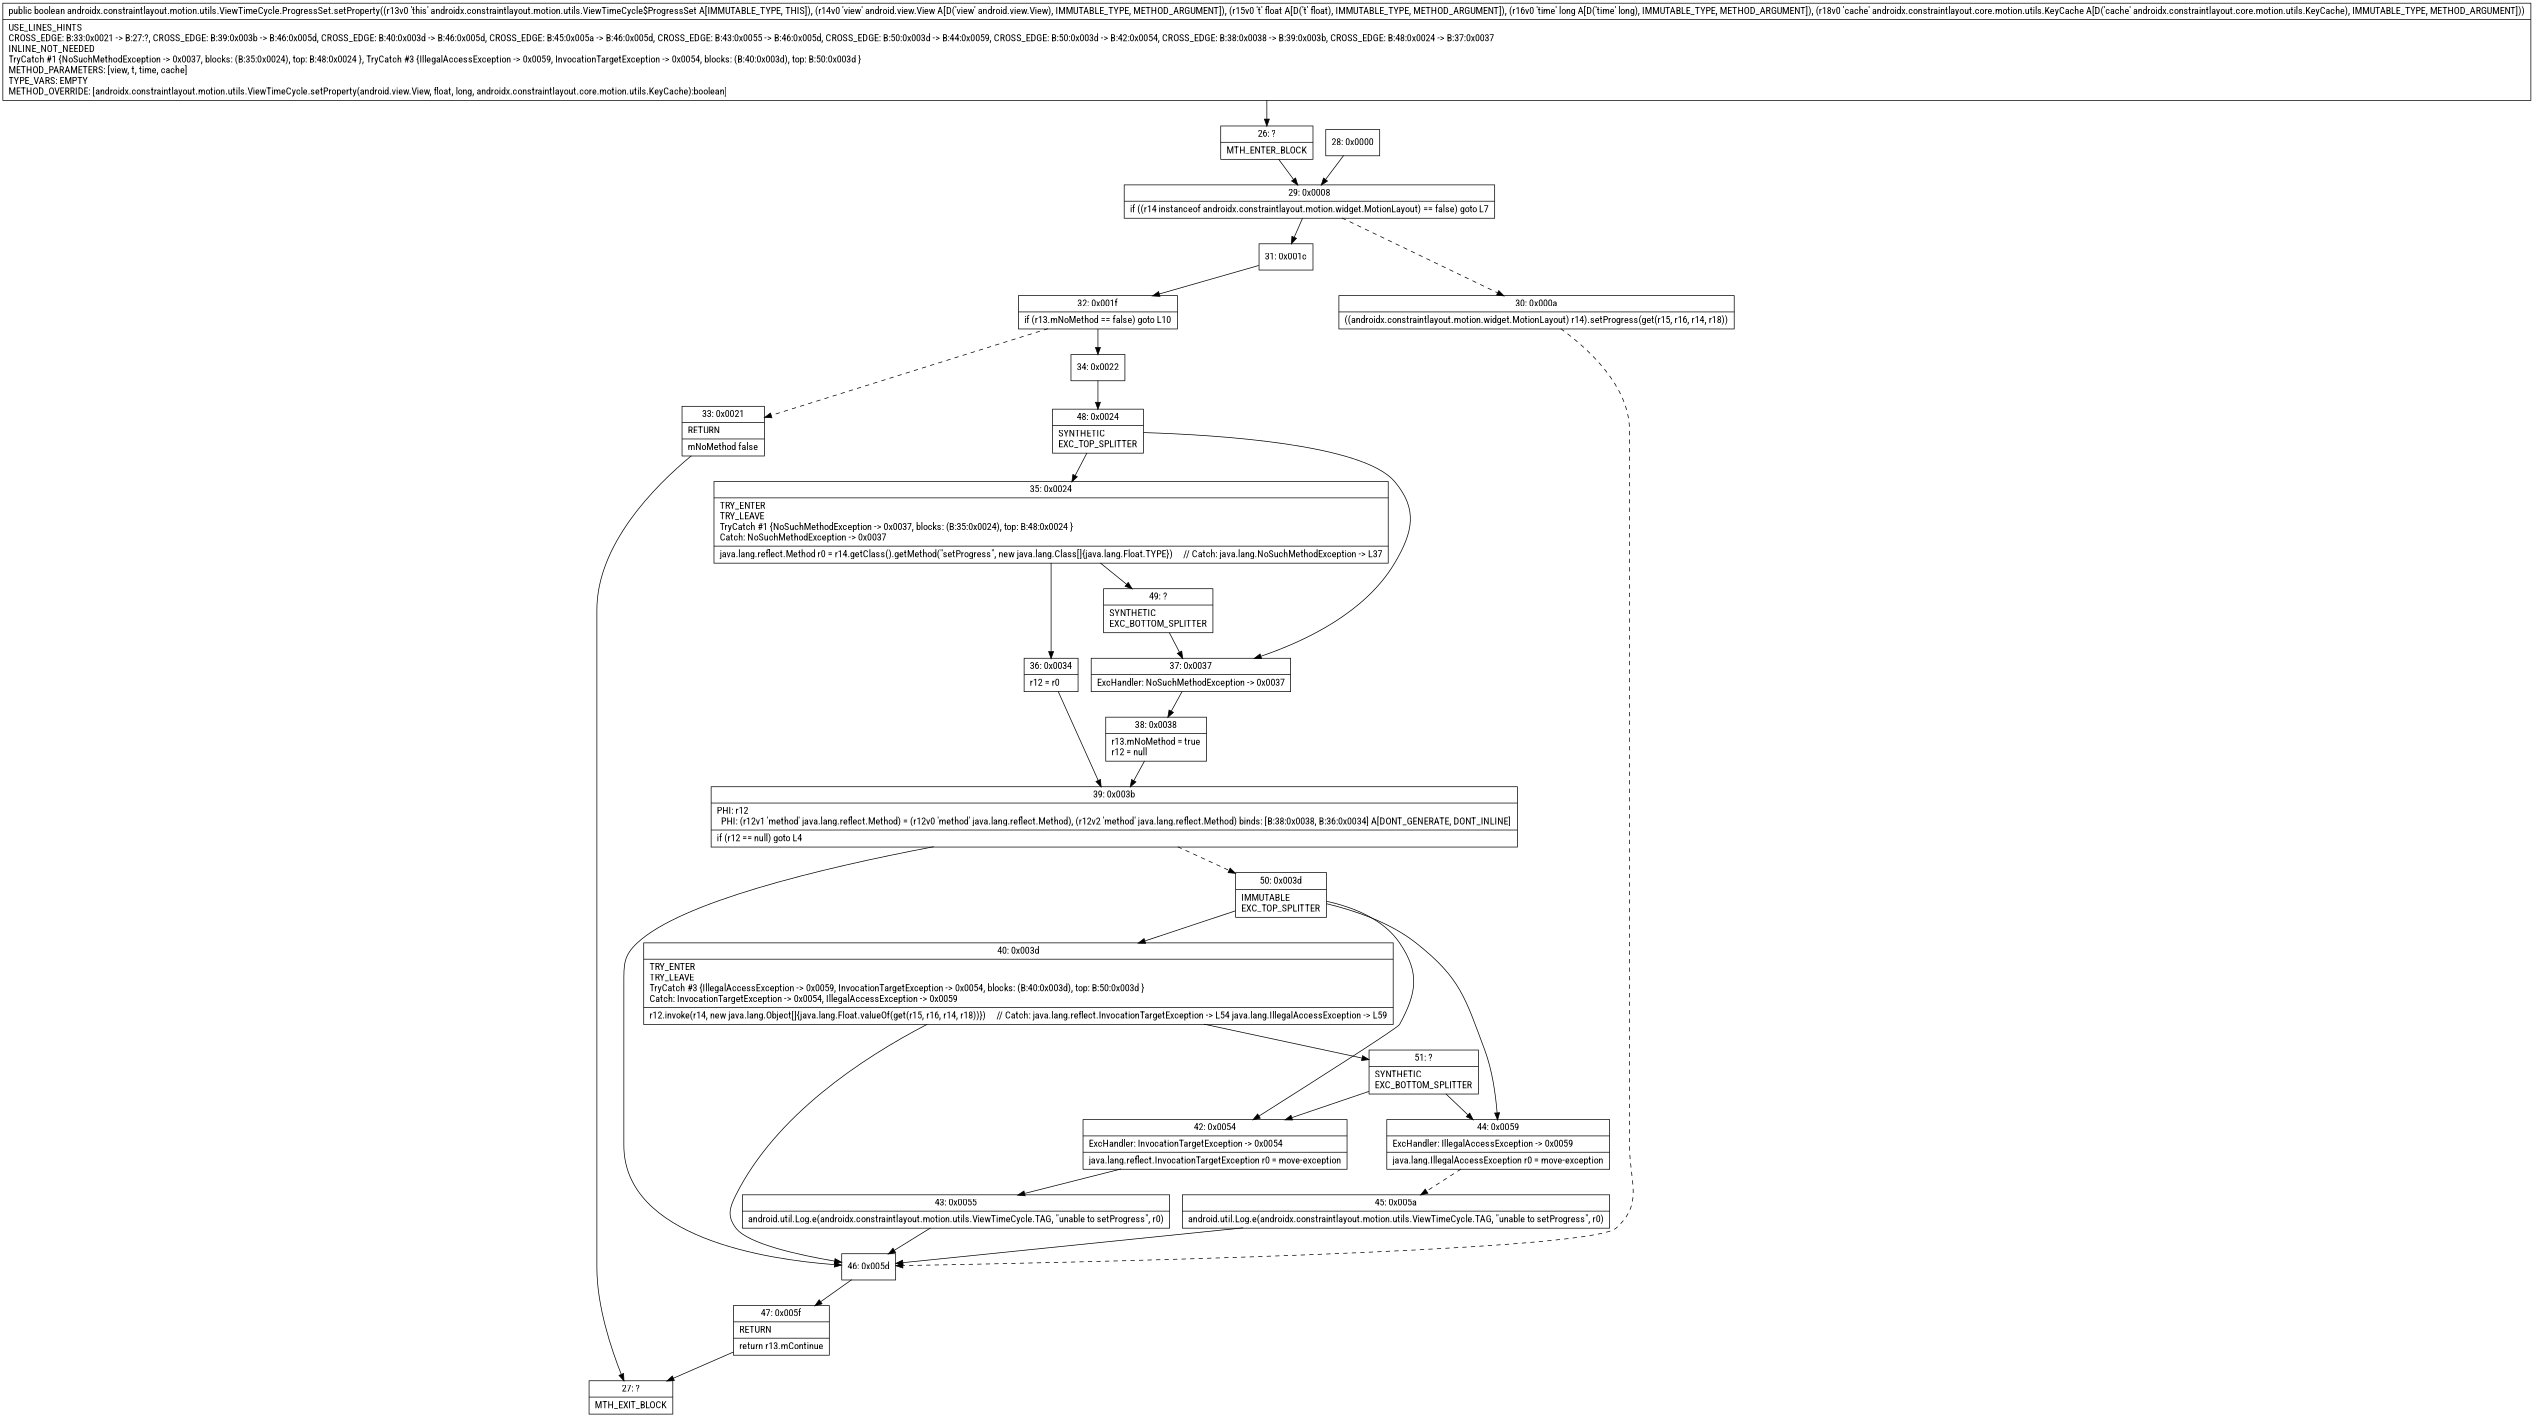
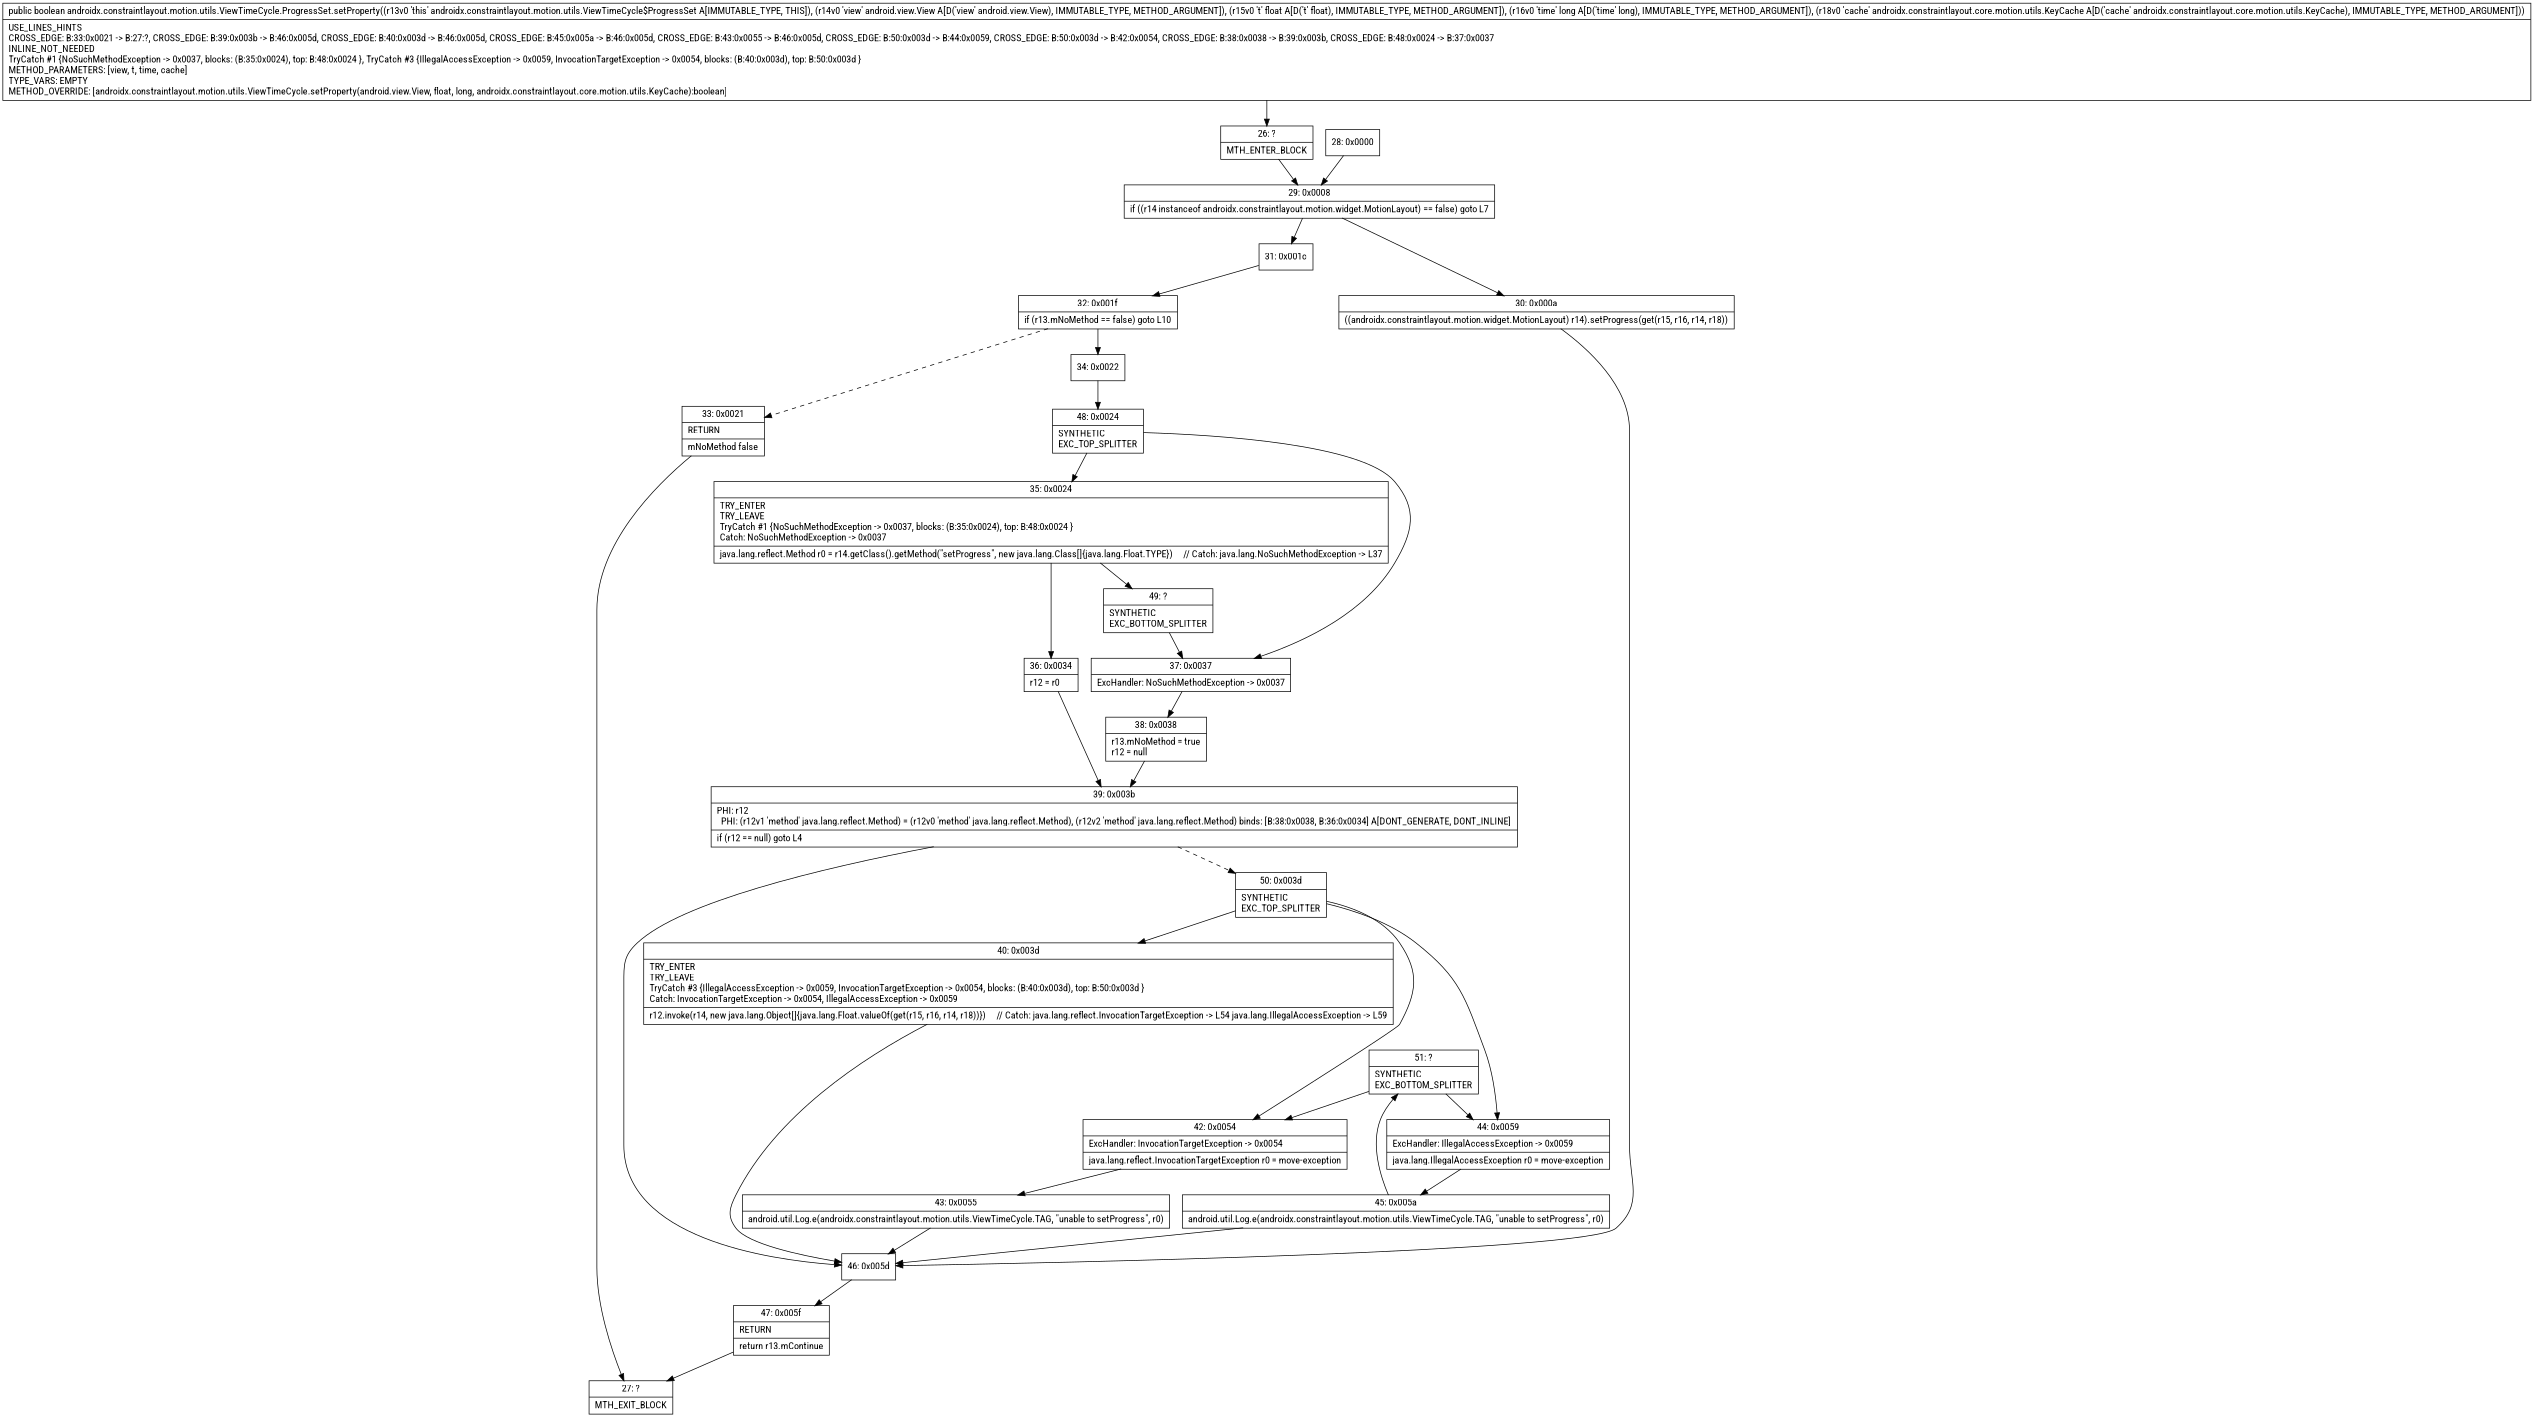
(1420, 255) -> (1420, 255)
(1266, 898) -> (1265, 898)
(1283, 1041) -> (1376, 1146)
(1630, 1126) -> (1630, 1126)
(1444, 1180) -> (1444, 1180)
